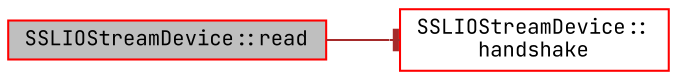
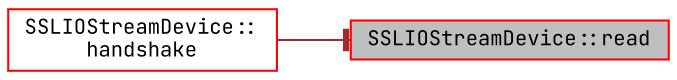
(358, 40) -> (309, 40)
